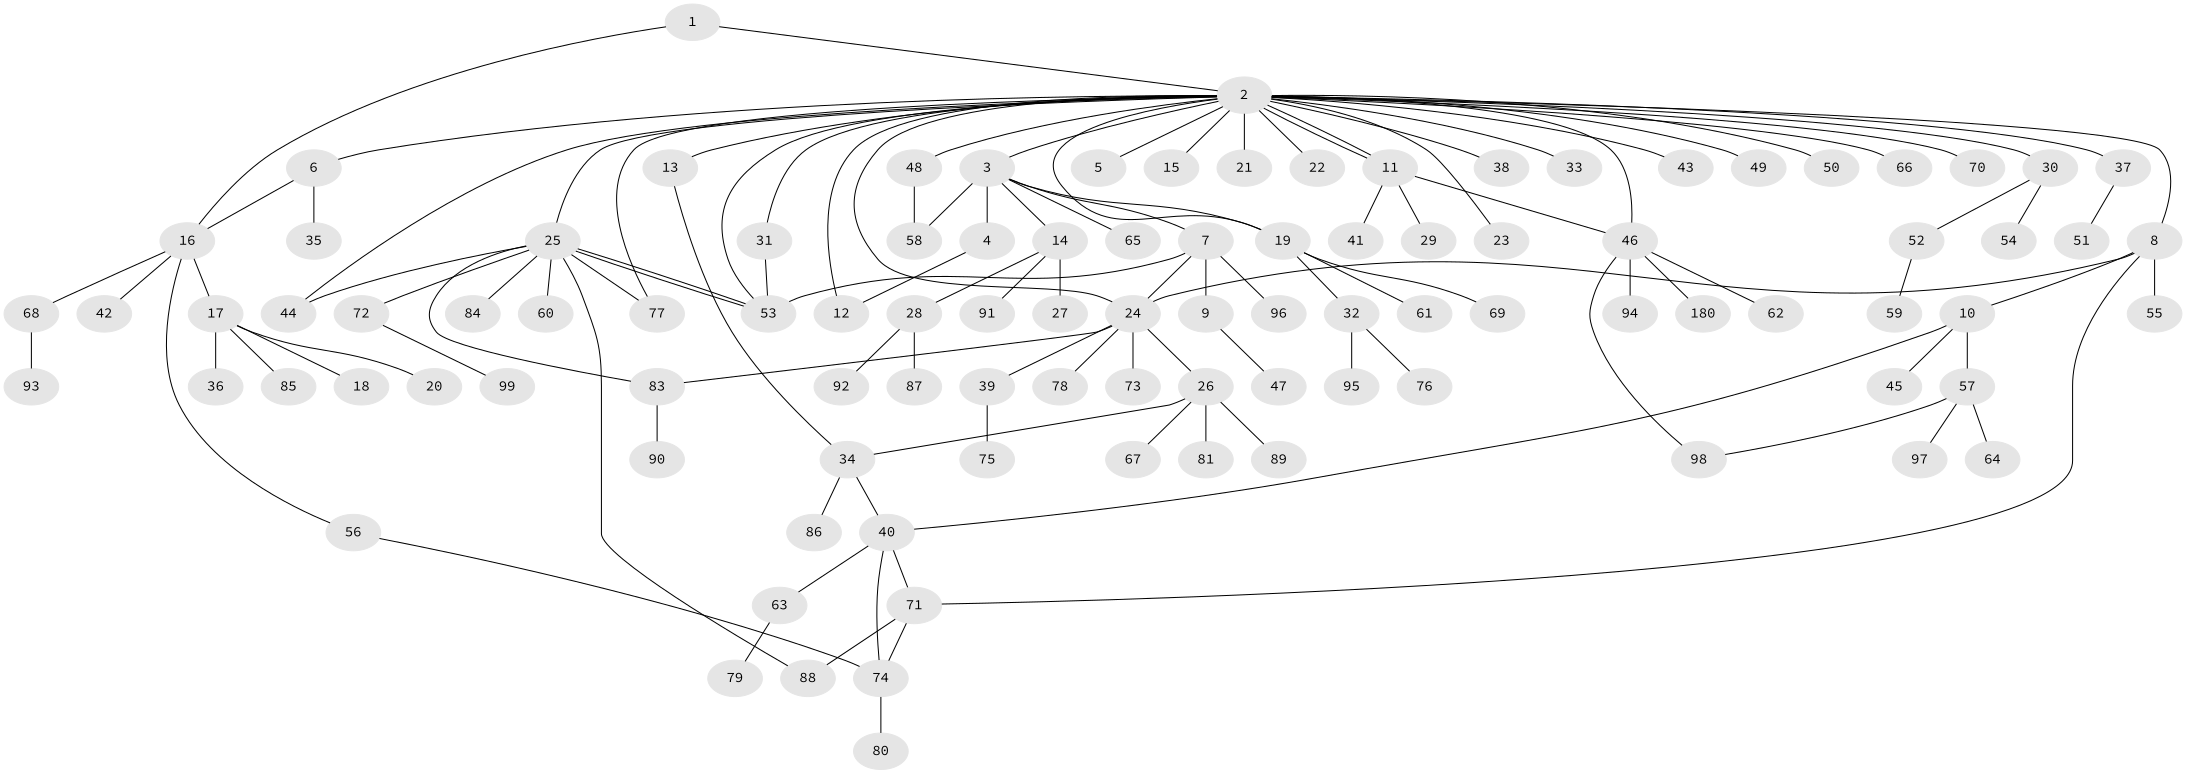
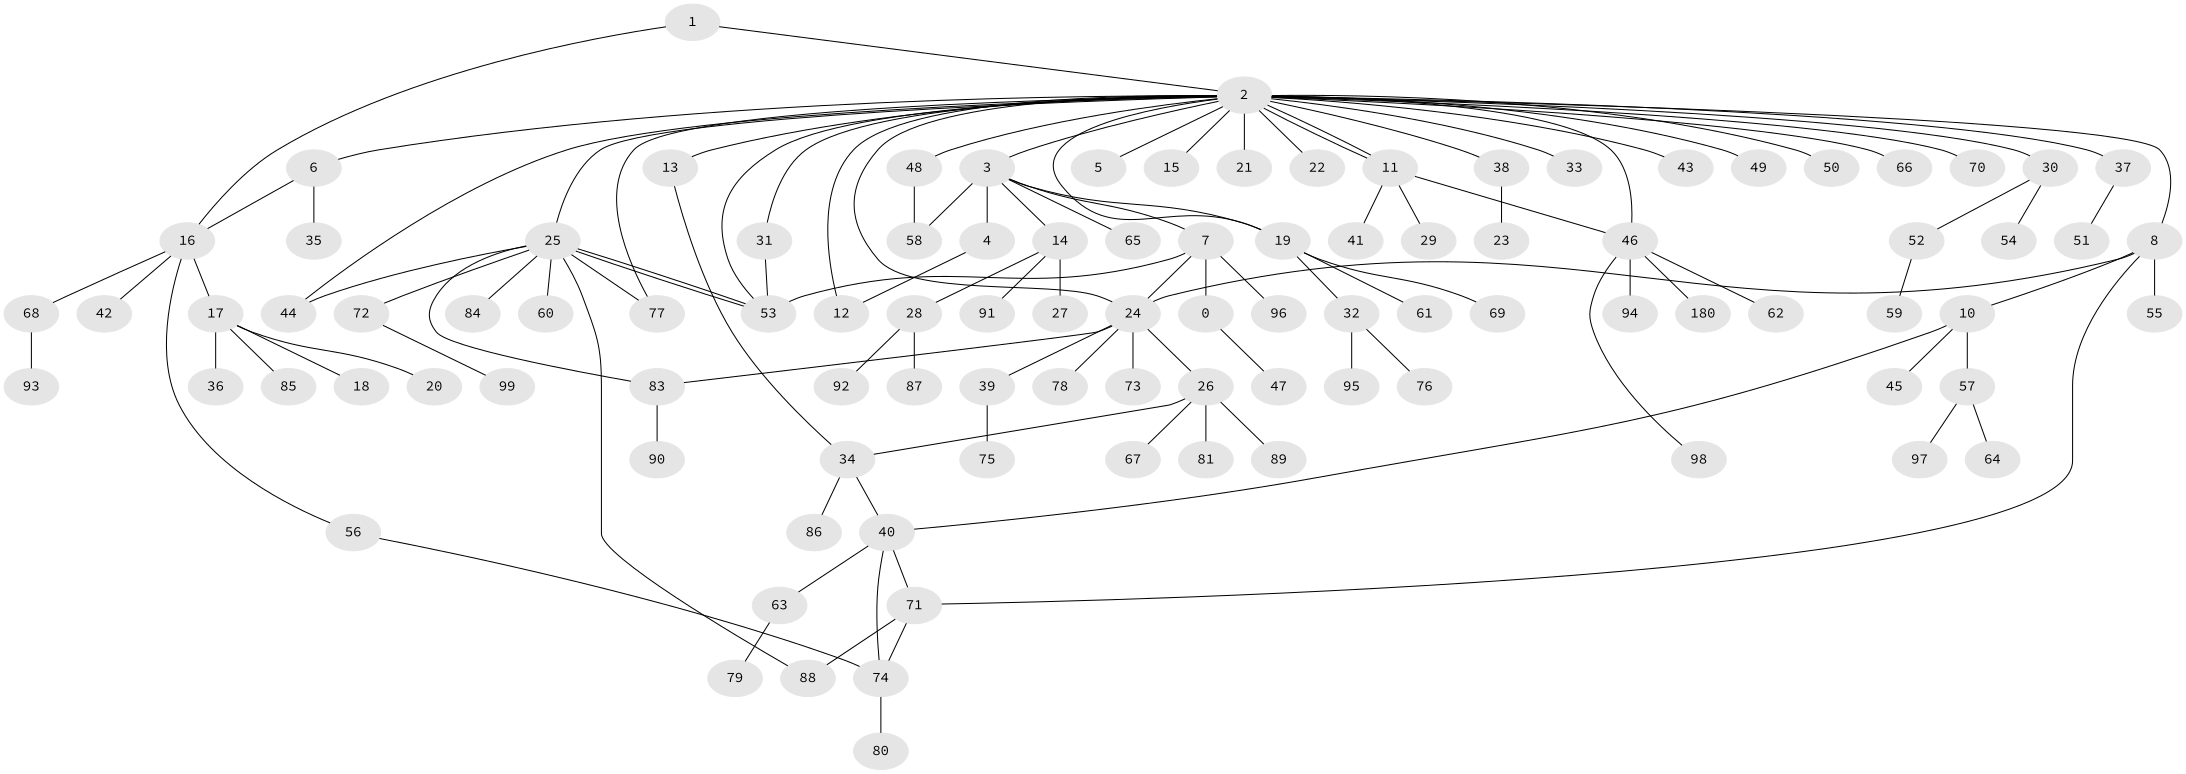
(1415, 143) -> (1502, 209)
(1206, 314) -> (1206, 314)
(1837, 432) -> none
